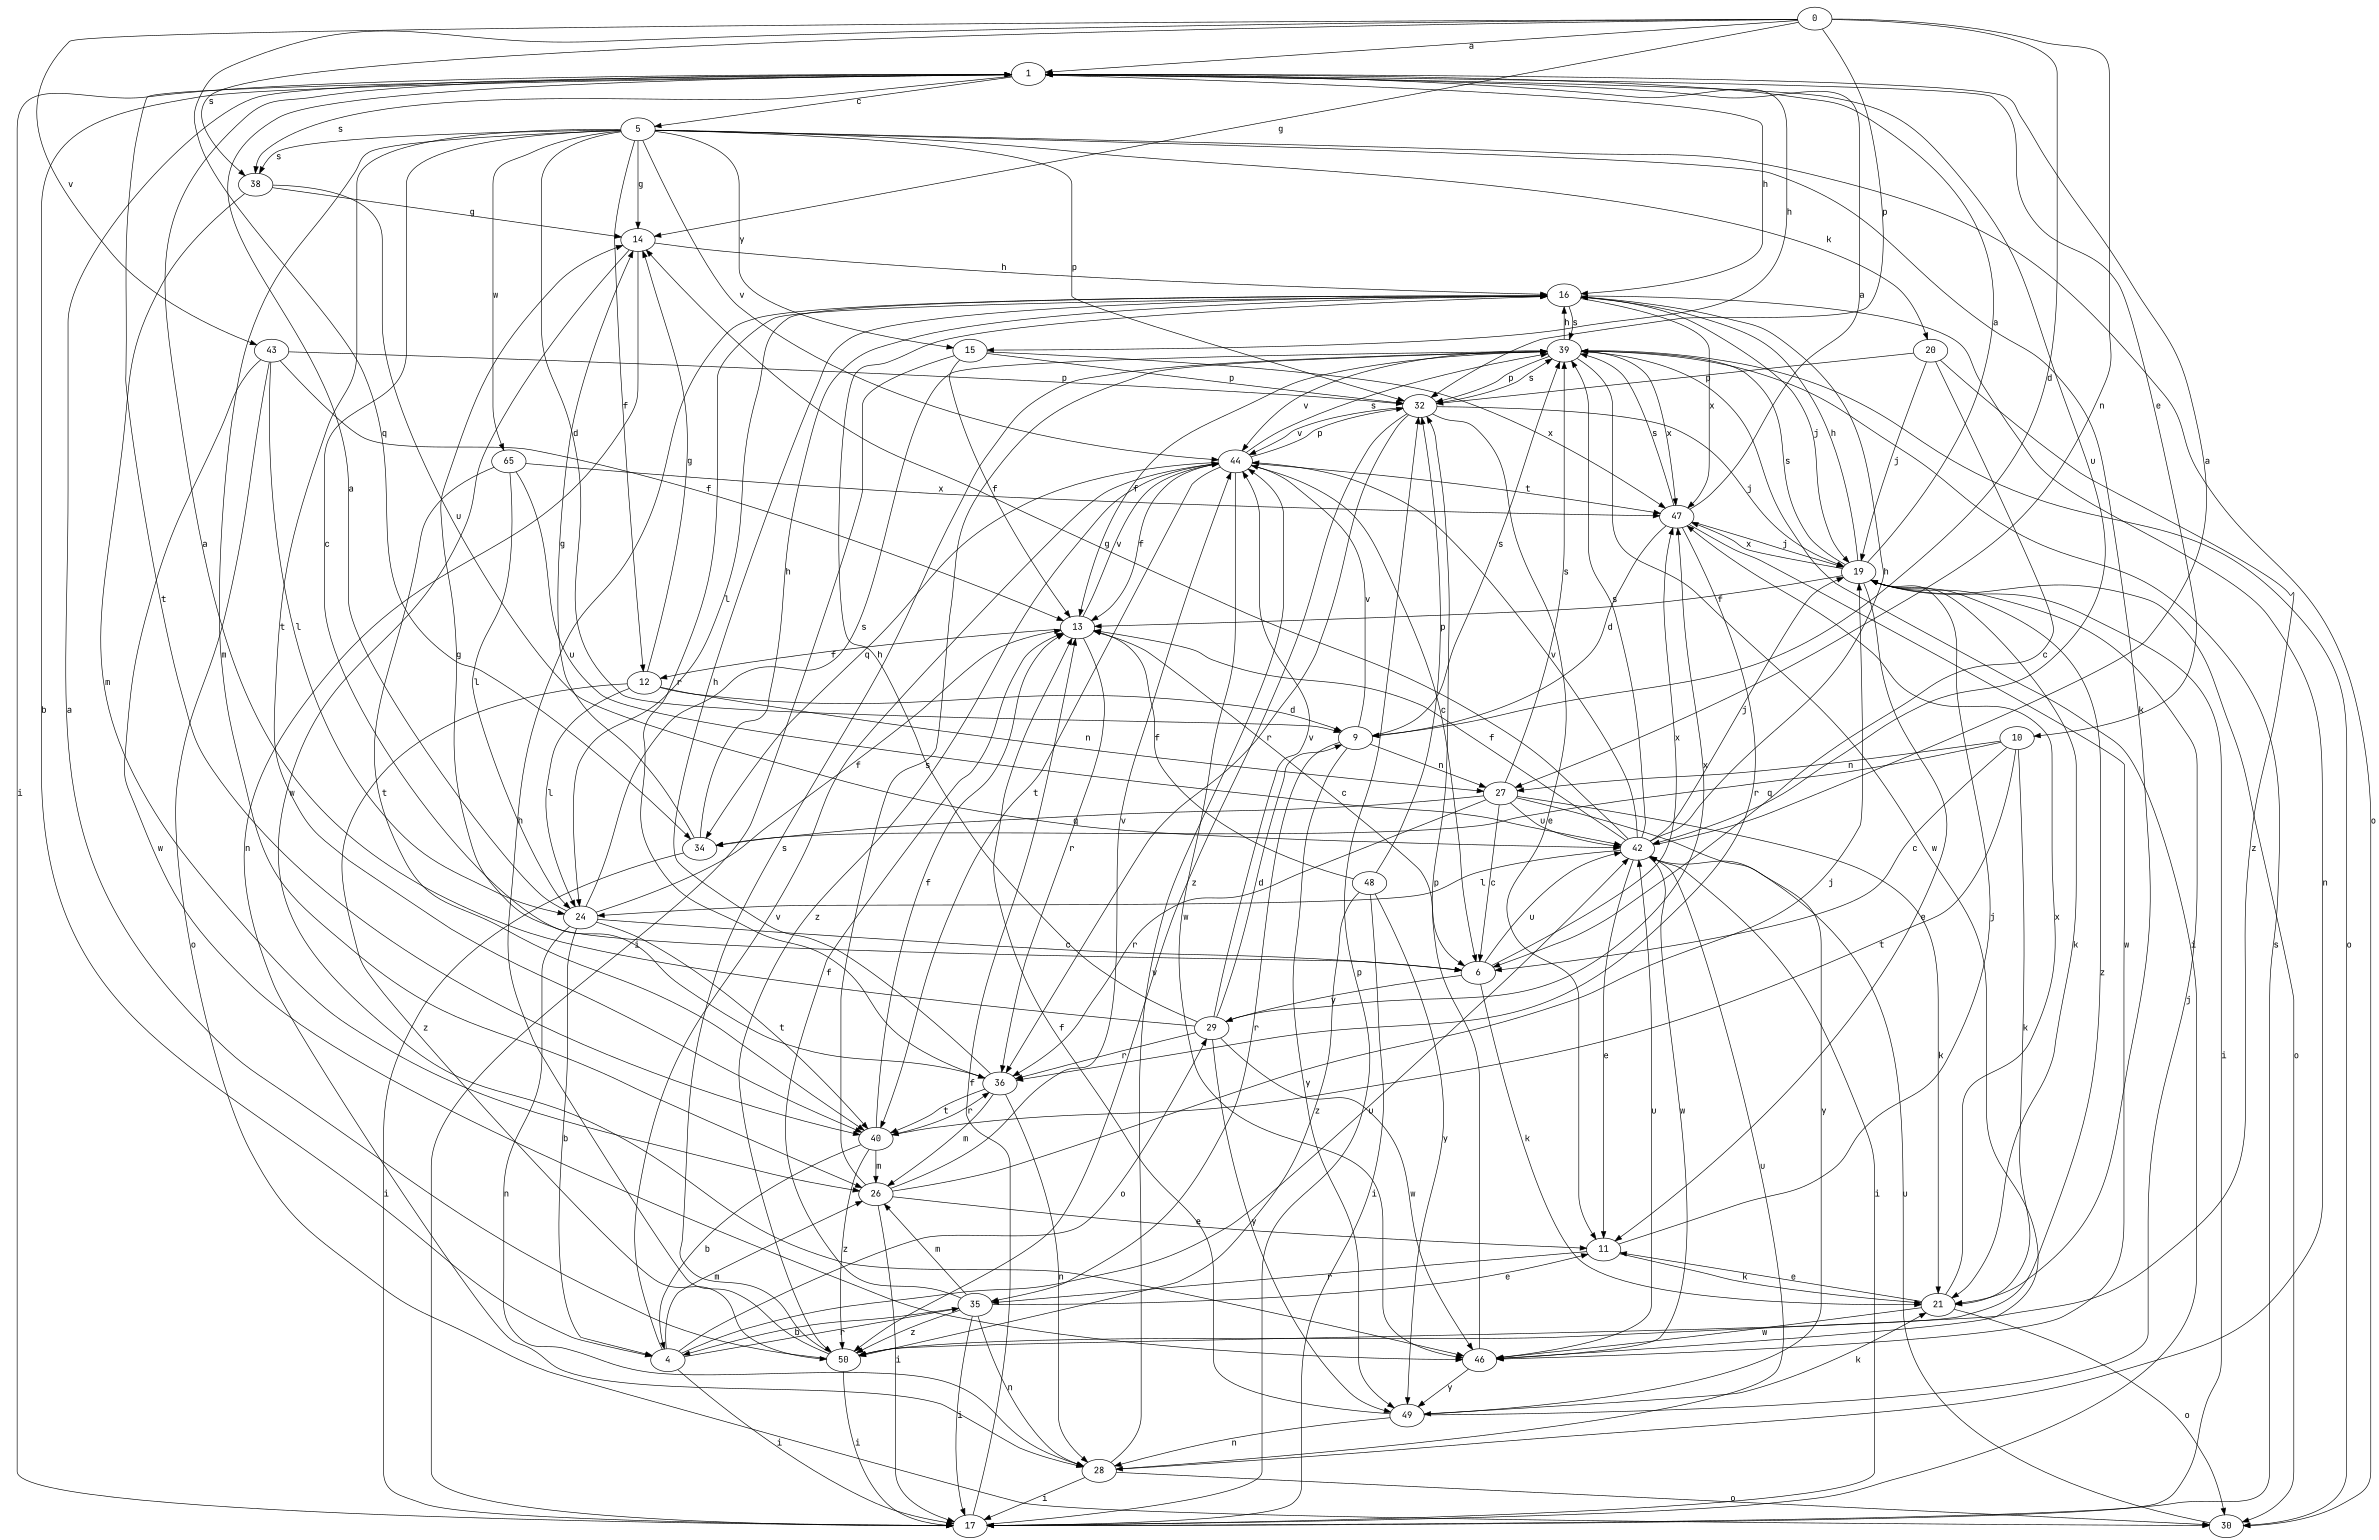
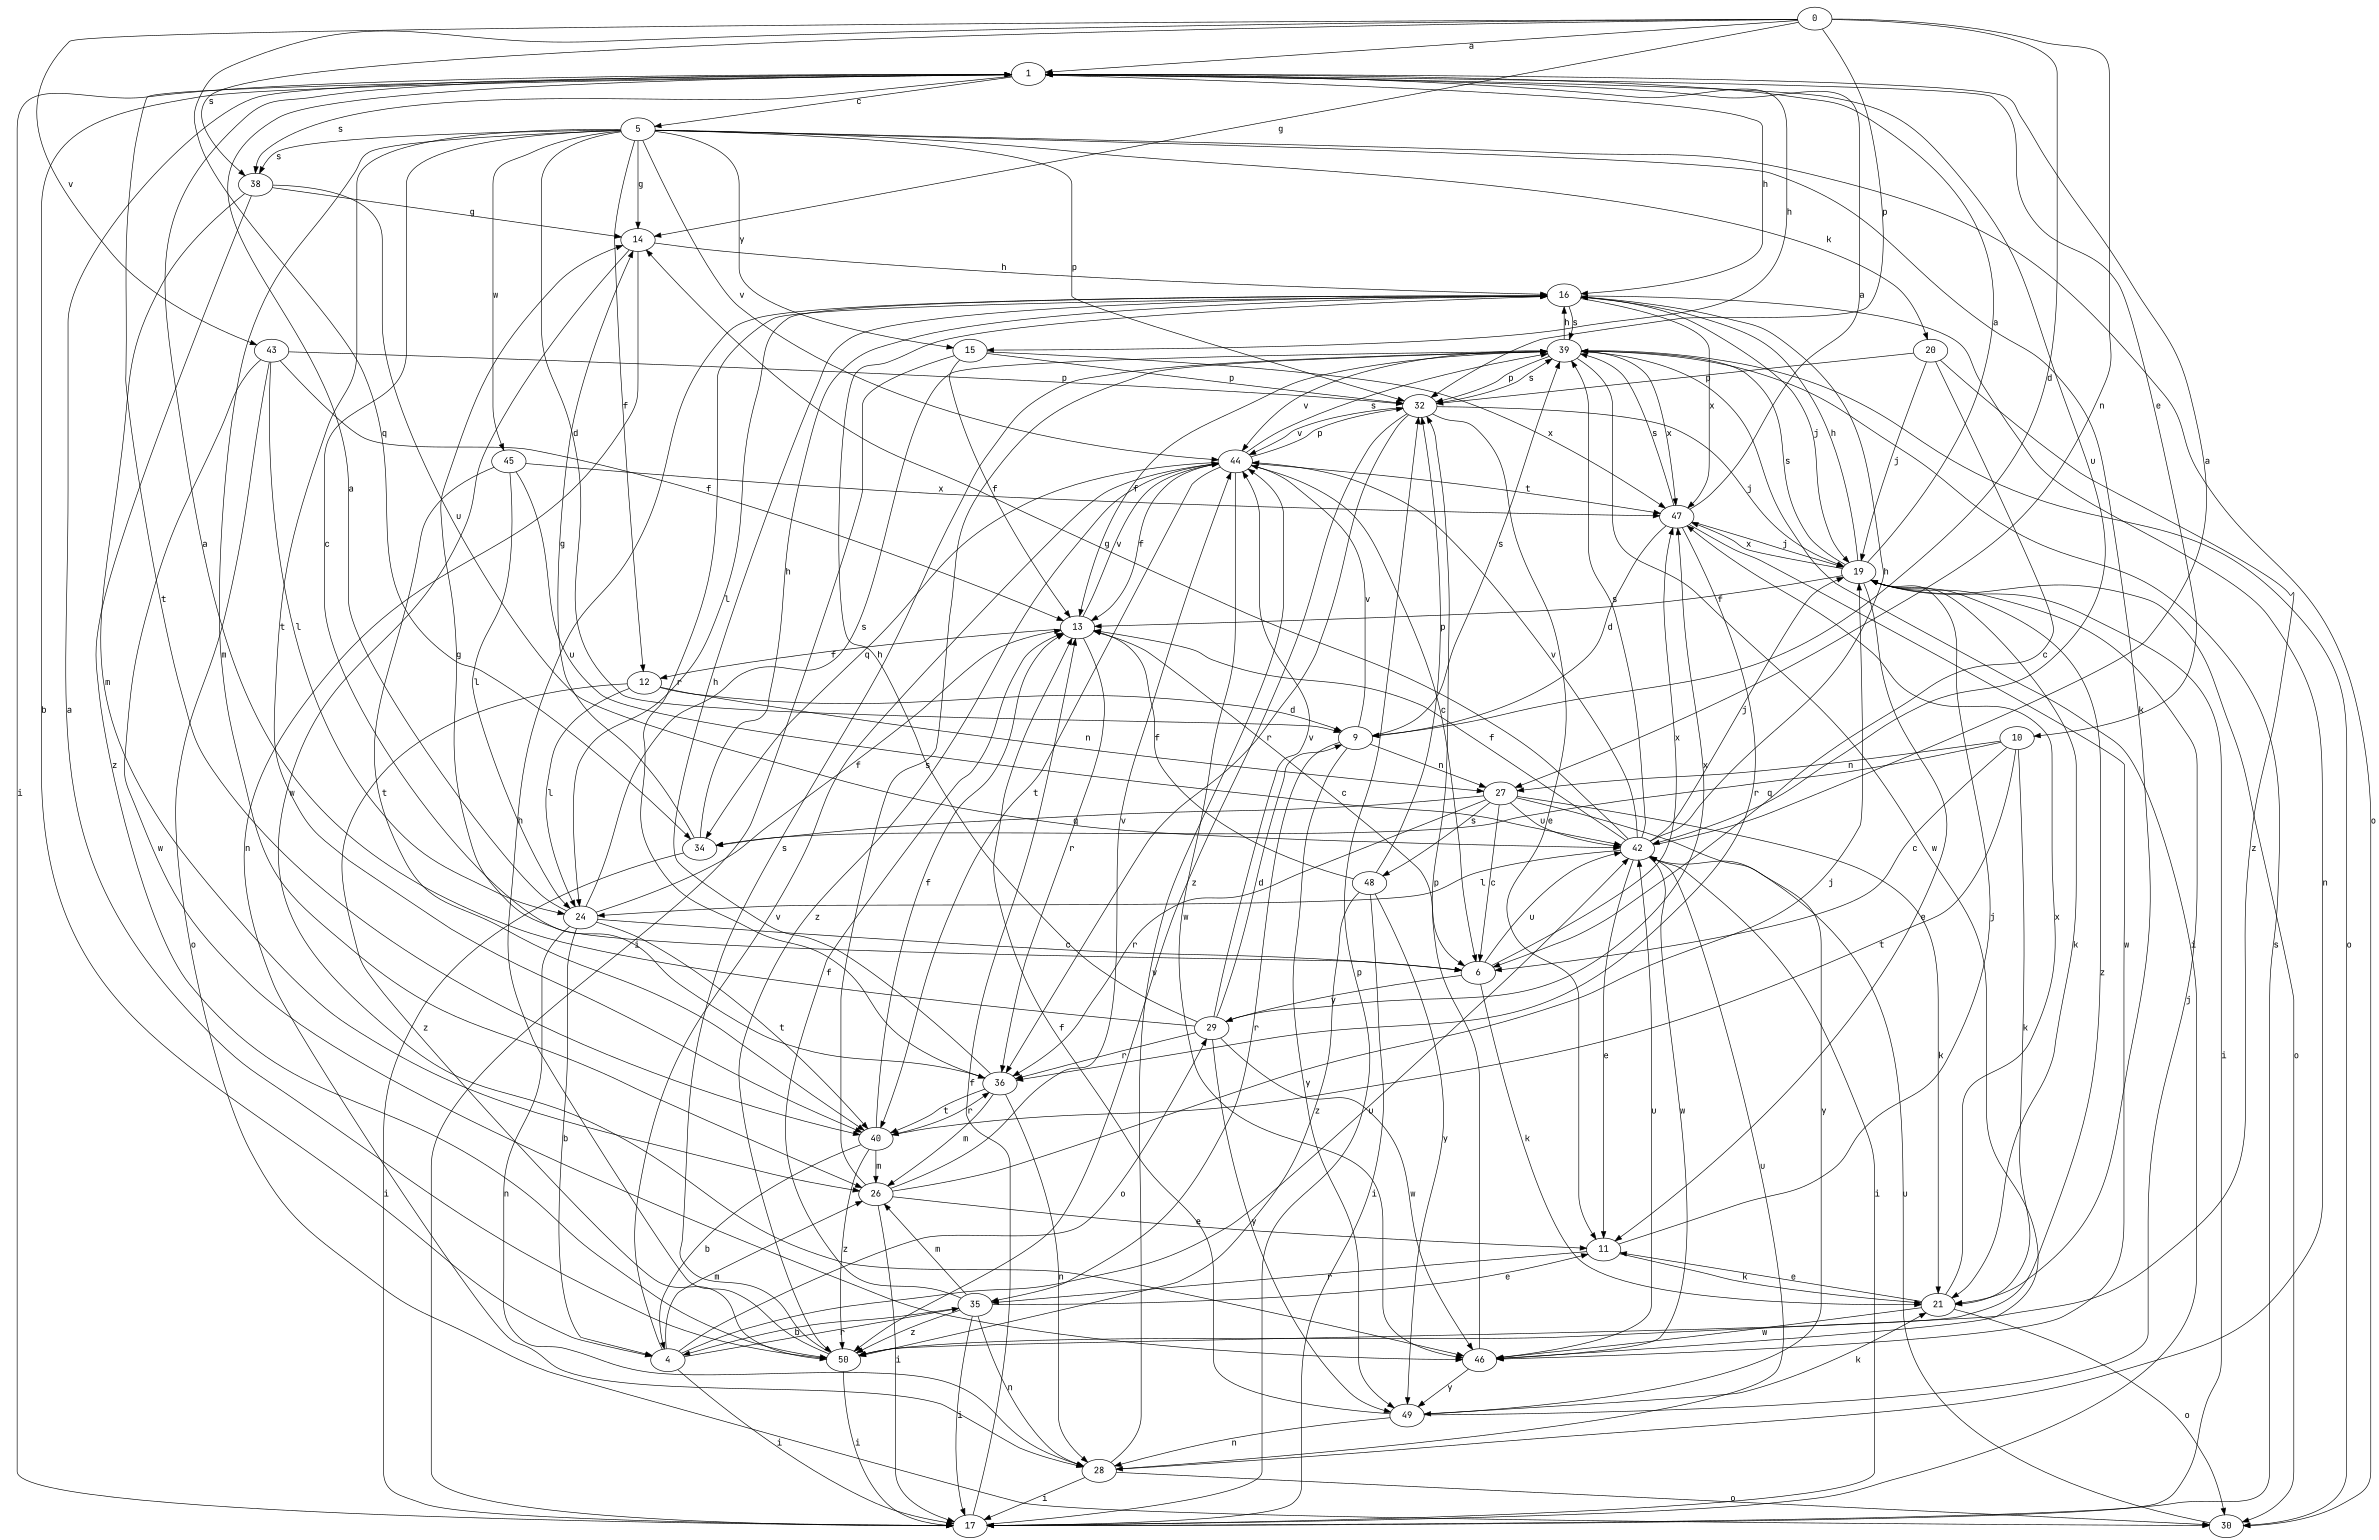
(509, 461) -> (509, 461)
(687, 463) -> none
(1562, 580) -> (1443, 838)
none -> (167, 946)
